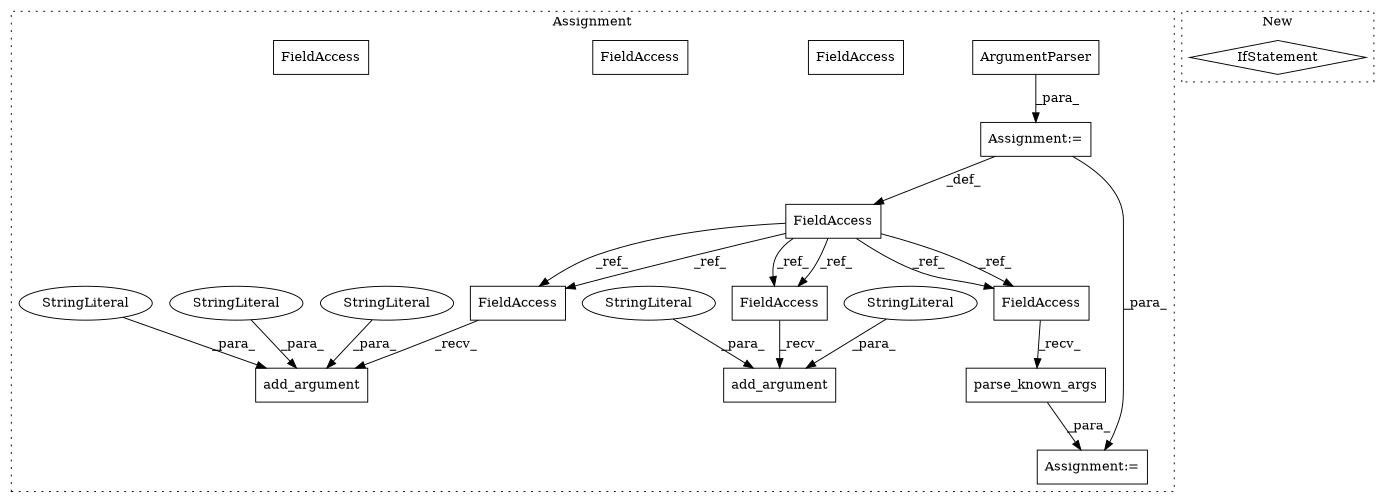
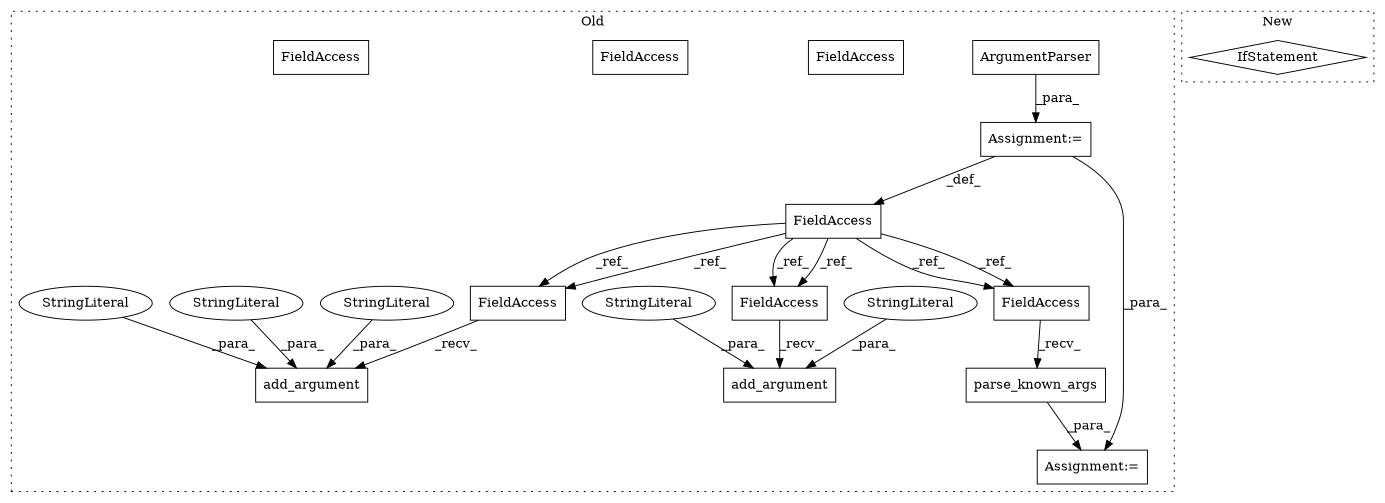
(593, 22) -> (593, 22)
